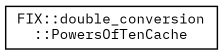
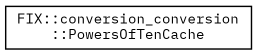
(112, 28) -> (129, 28)
